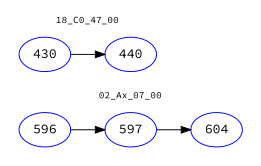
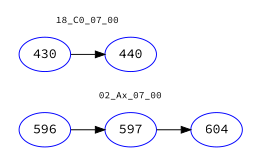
(88, 21) -> (88, 21)
